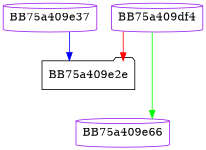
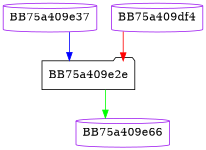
(152, 71) -> (105, 100)
